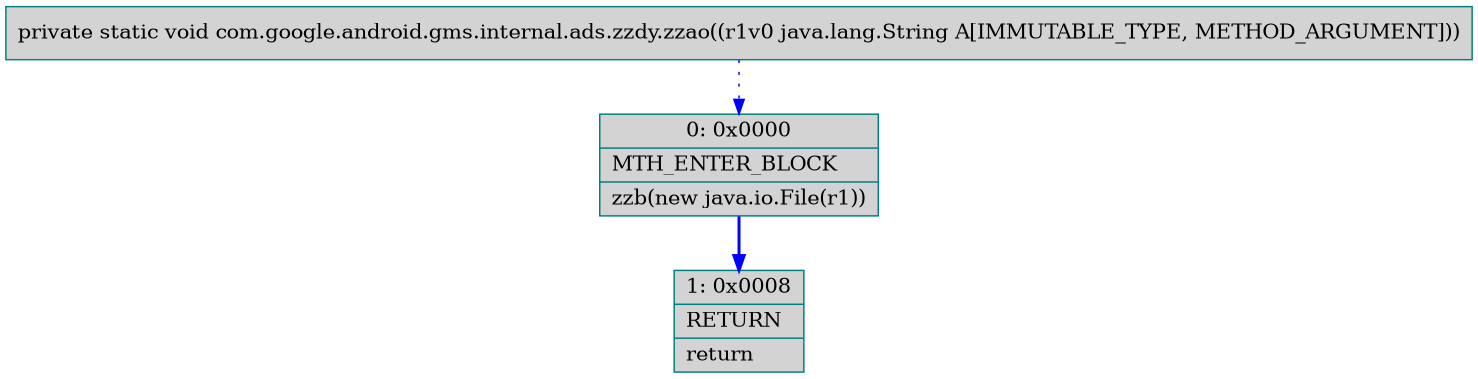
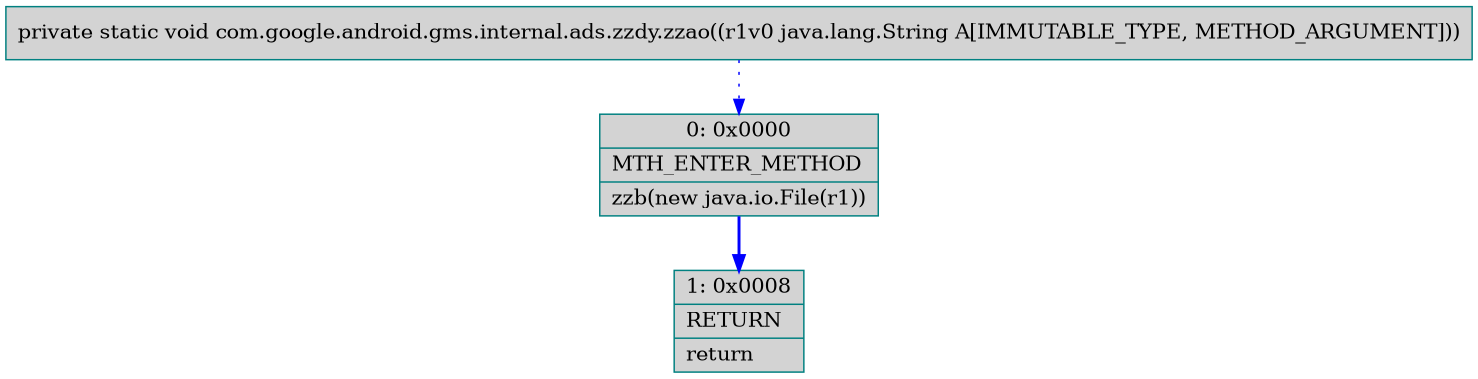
(725, 164) -> (737, 164)
